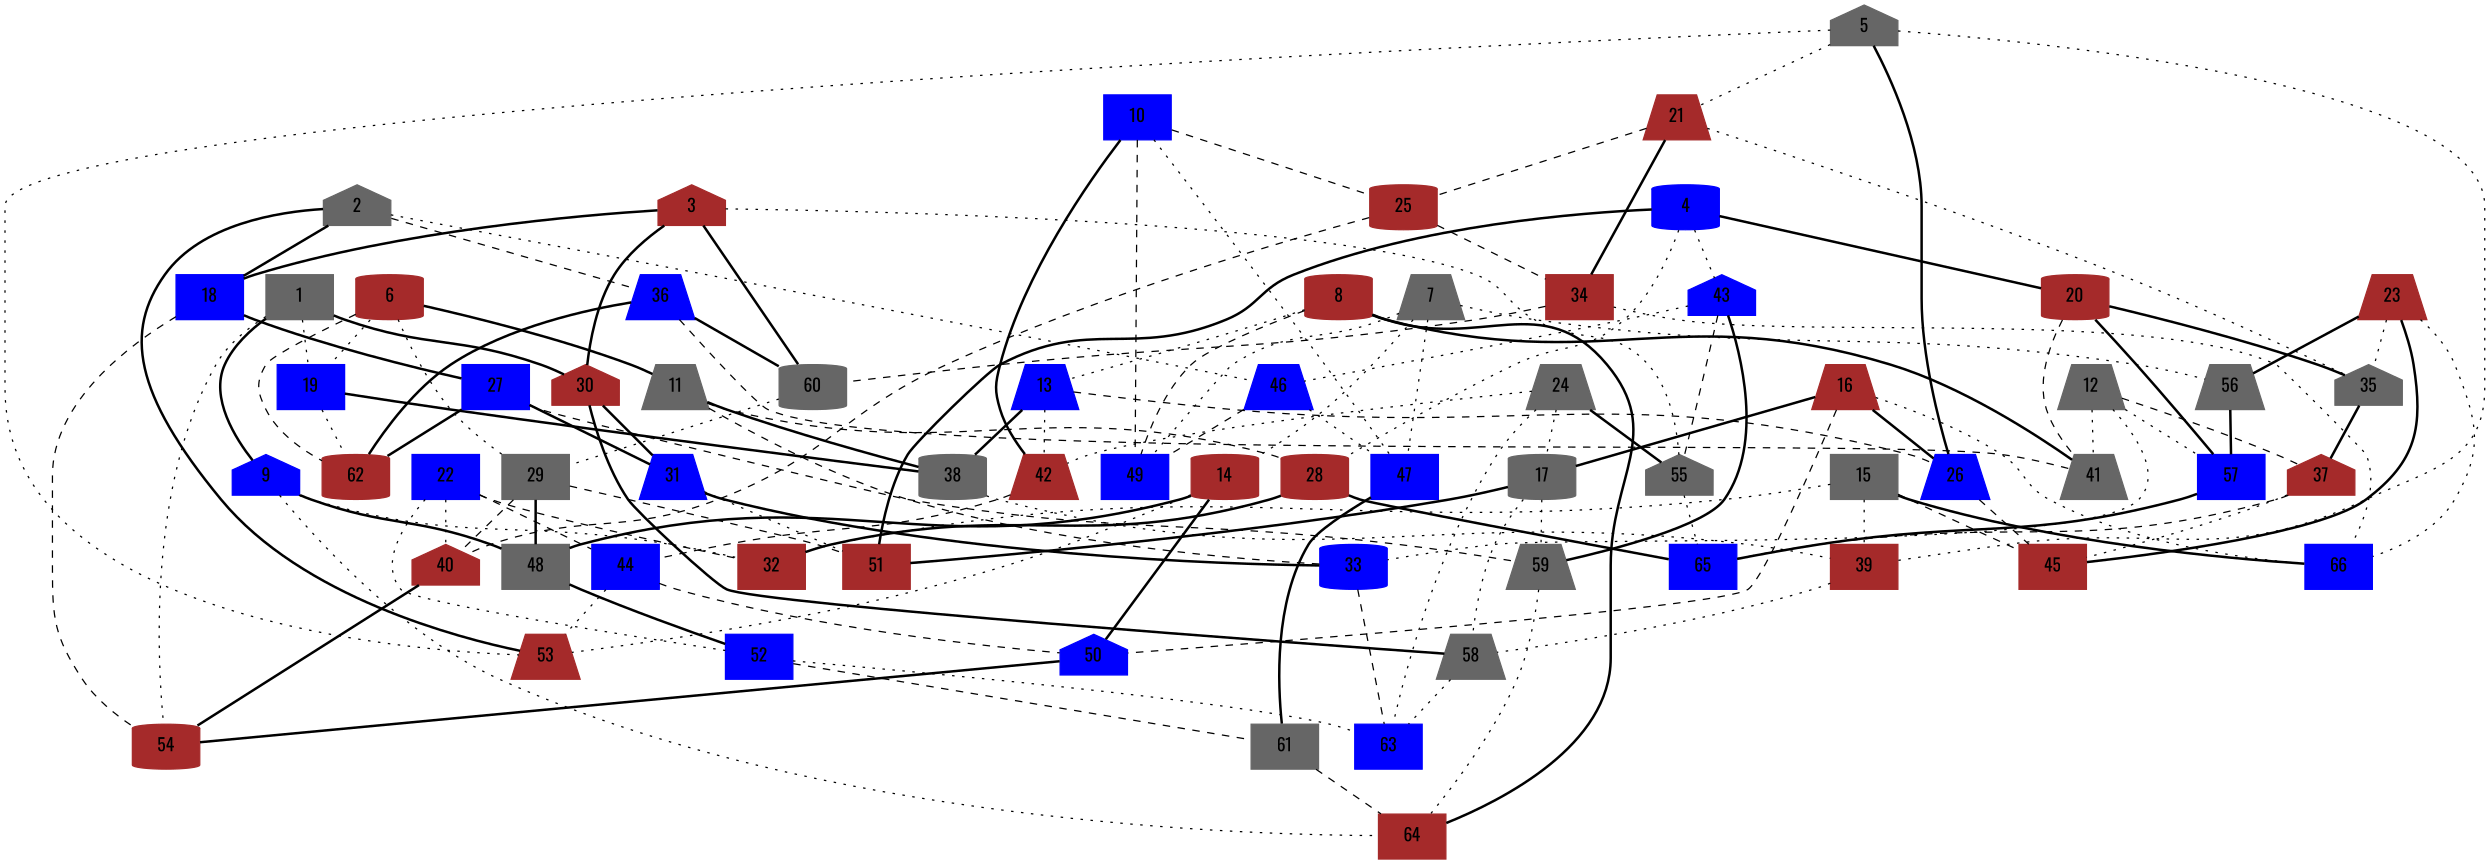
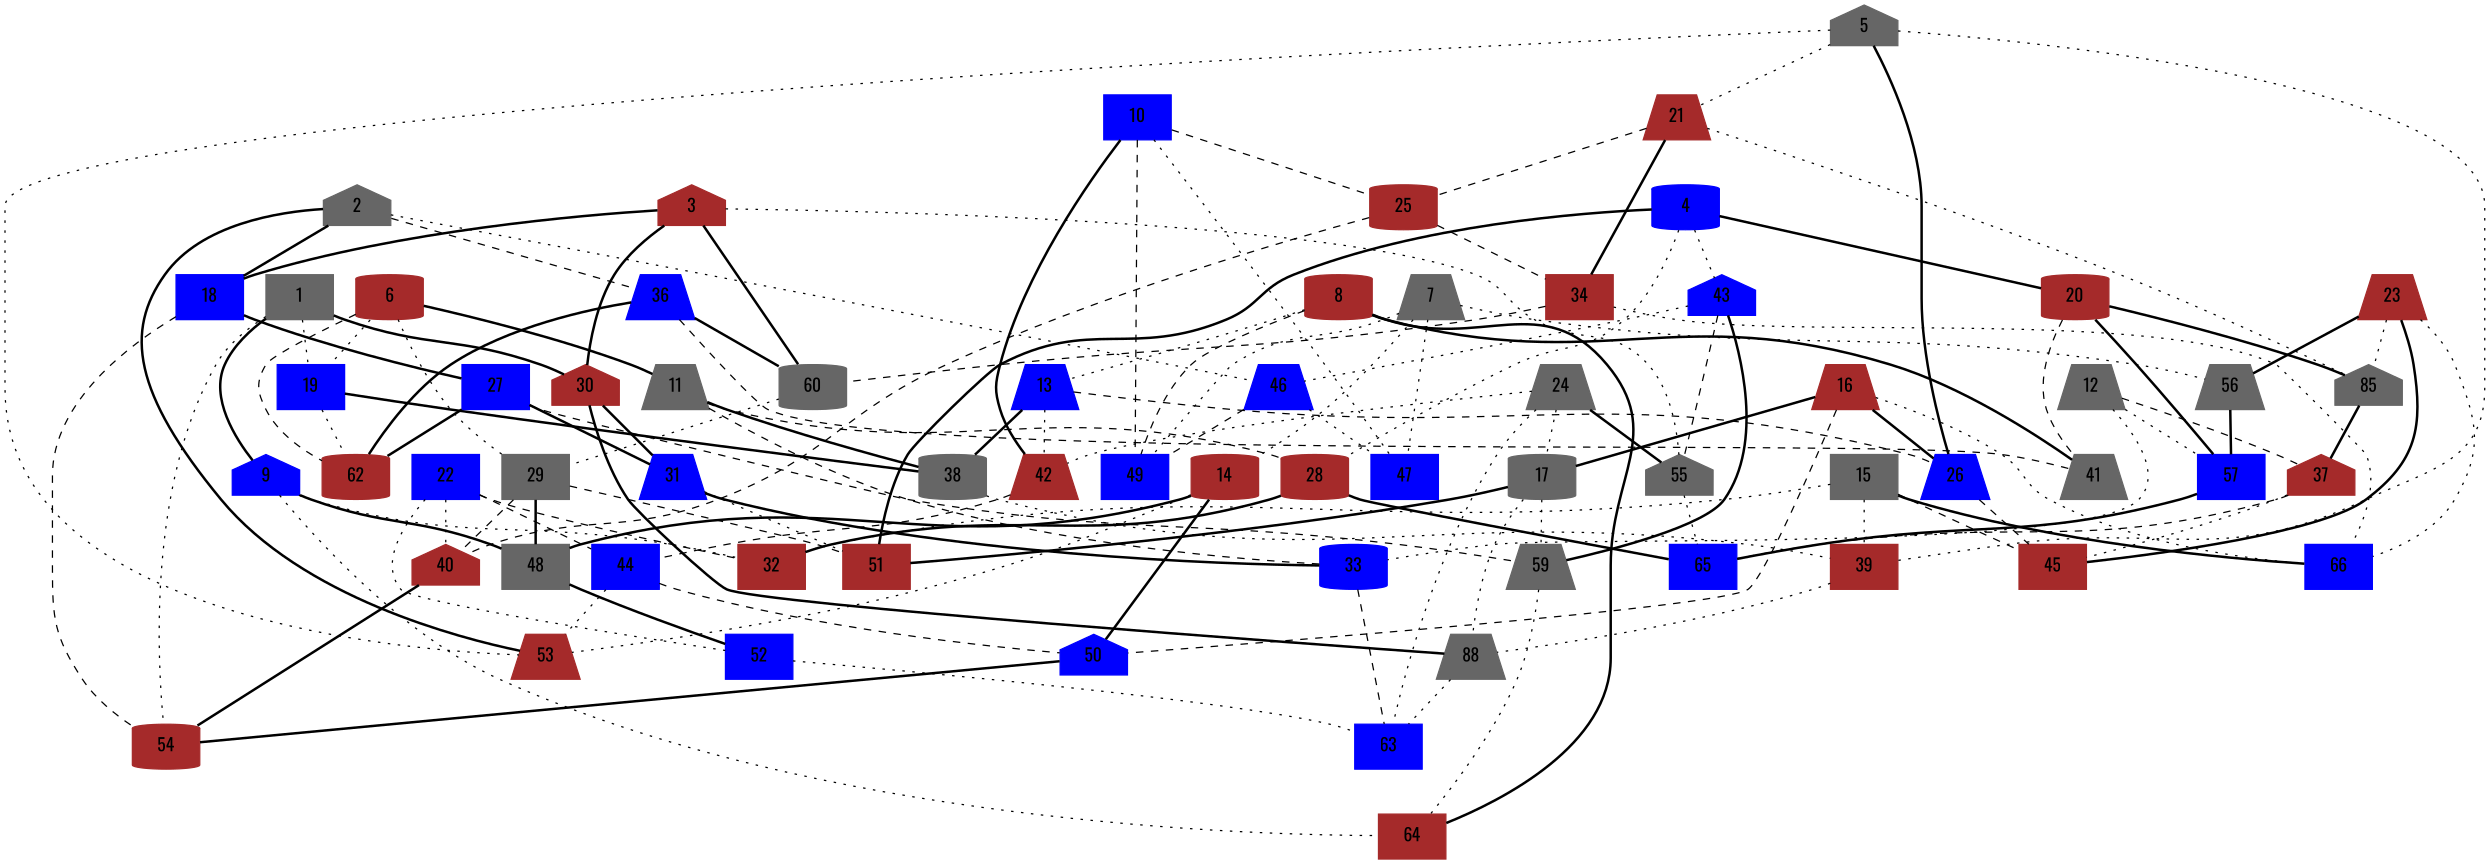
(2369, 387) -> (2369, 387)
(2093, 432) -> none
(1471, 657) -> (1471, 657)
(1285, 747) -> none
